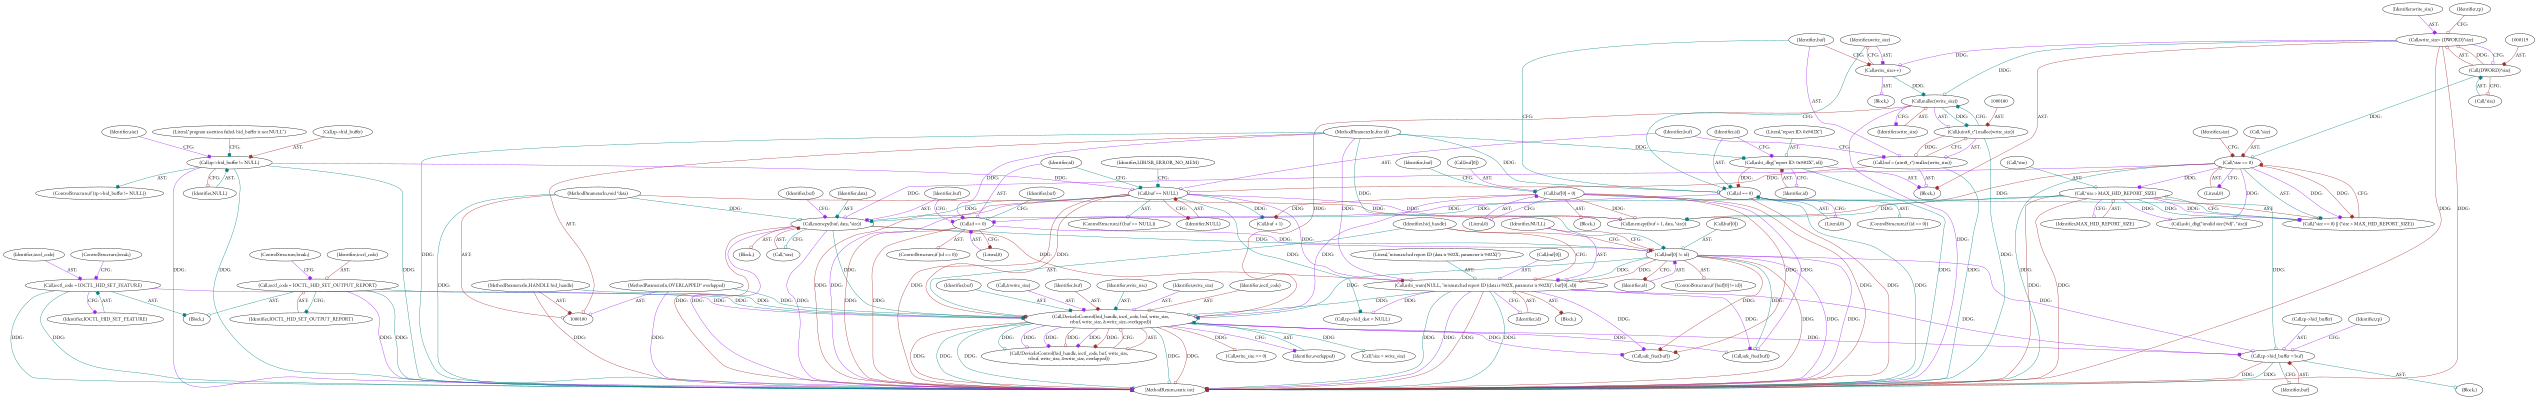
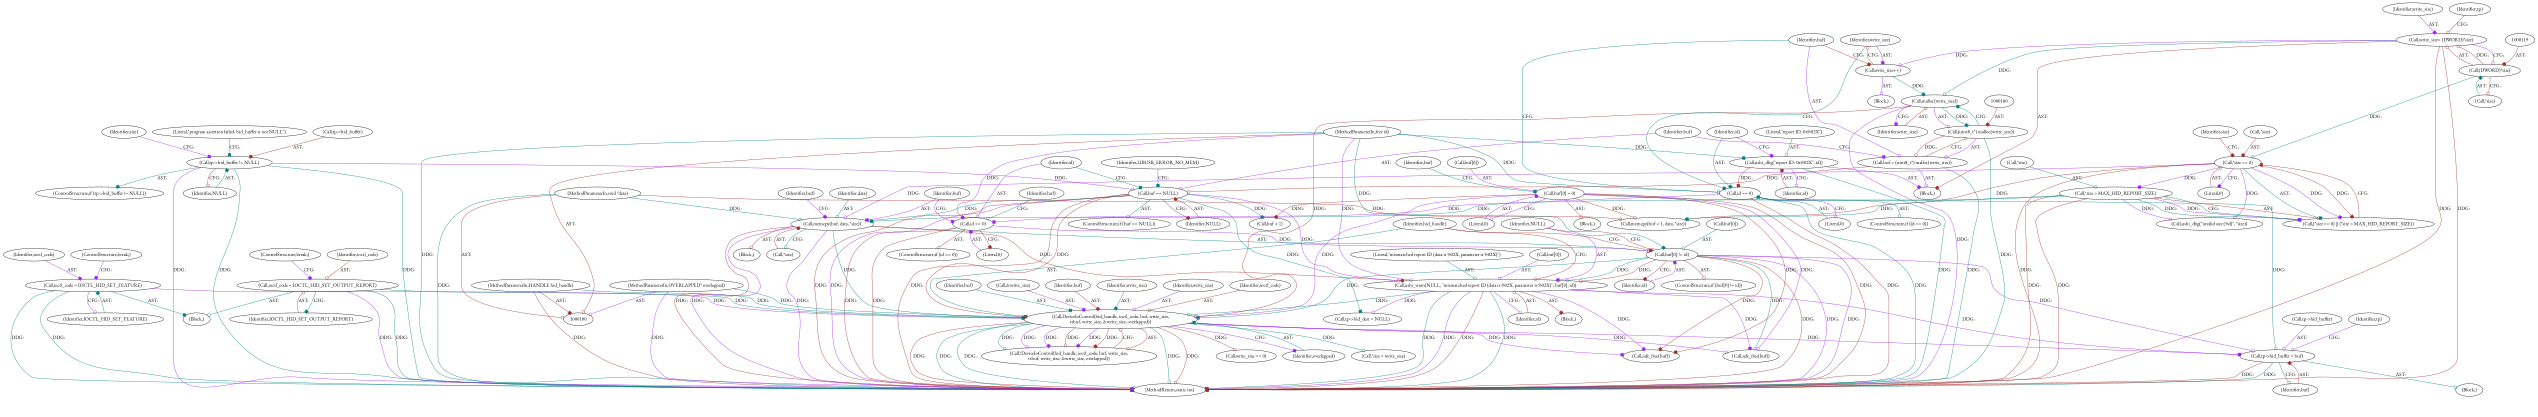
(843, 207) -> (843, 207)
(1393, 207) -> none
(2095, 224) -> none
(1263, 239) -> (1263, 239)
(87, 302) -> (87, 302)
(2013, 377) -> (2013, 377)
